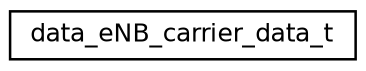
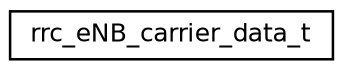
(183, 35) -> (172, 35)
